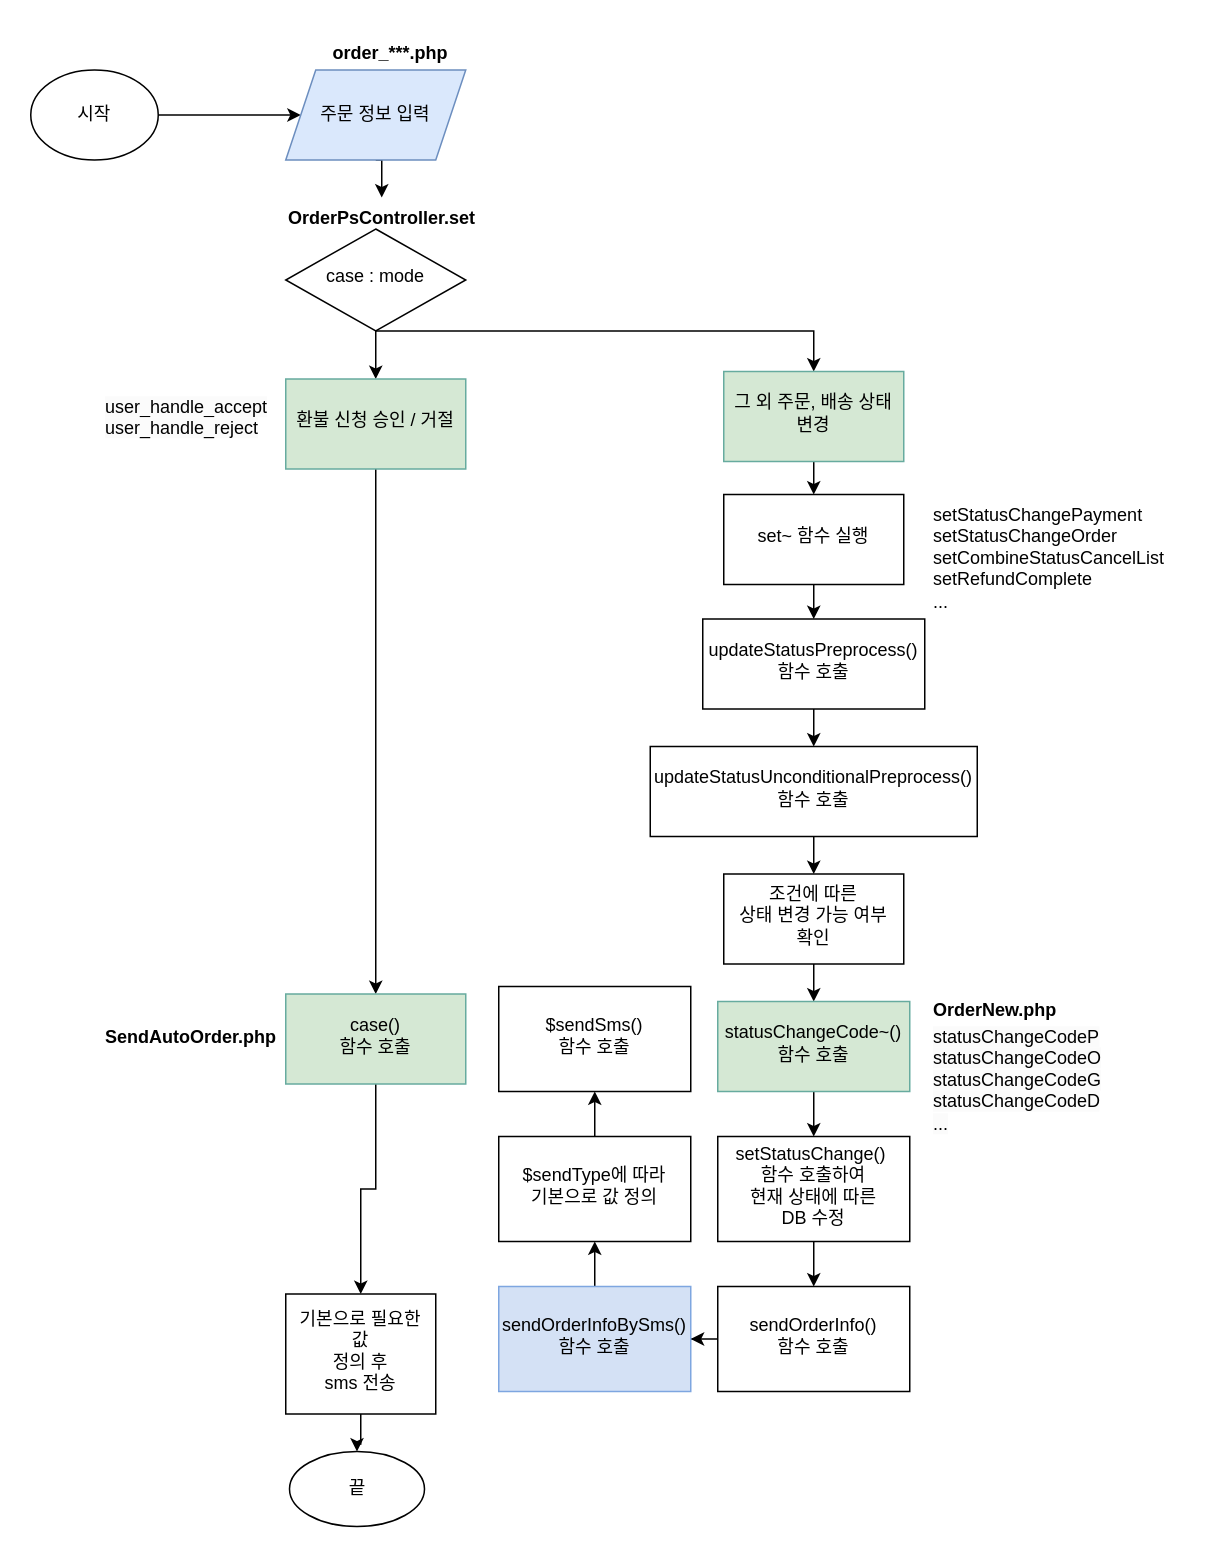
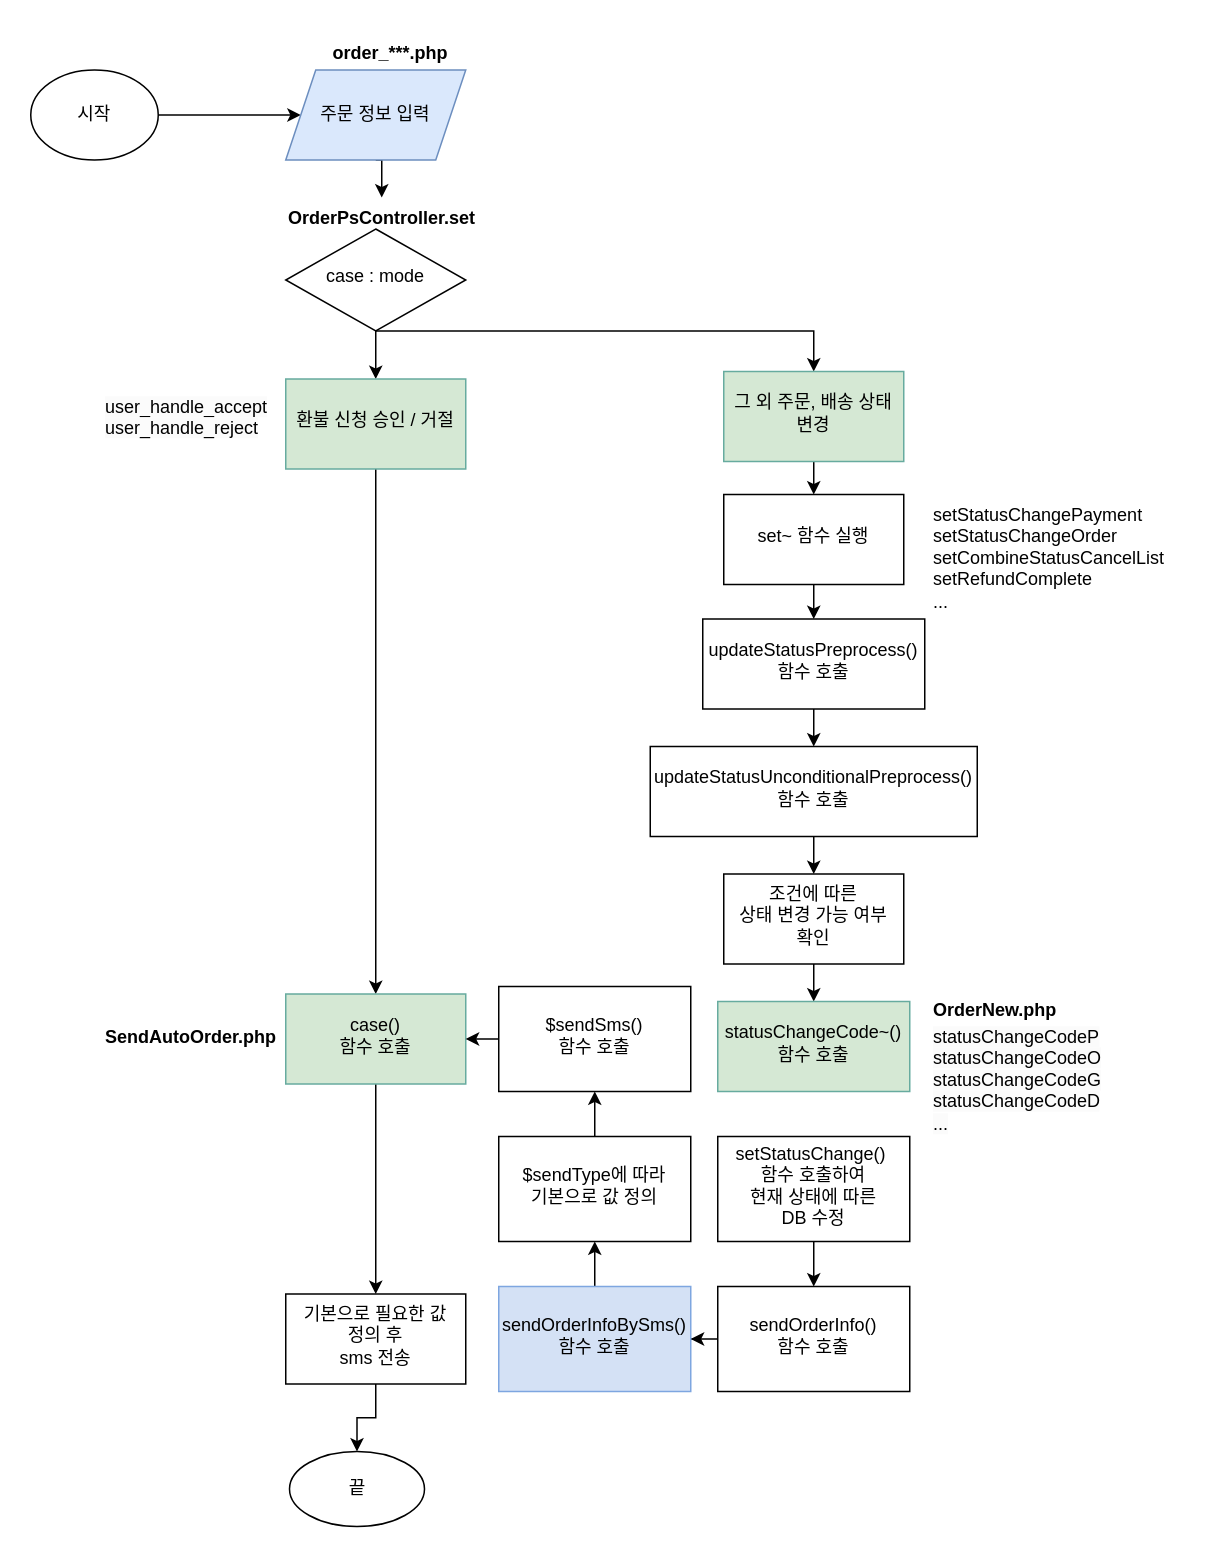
none -> (477, 1039)
(814, 1119) -> none
(361, 1354) -> (376, 1339)
